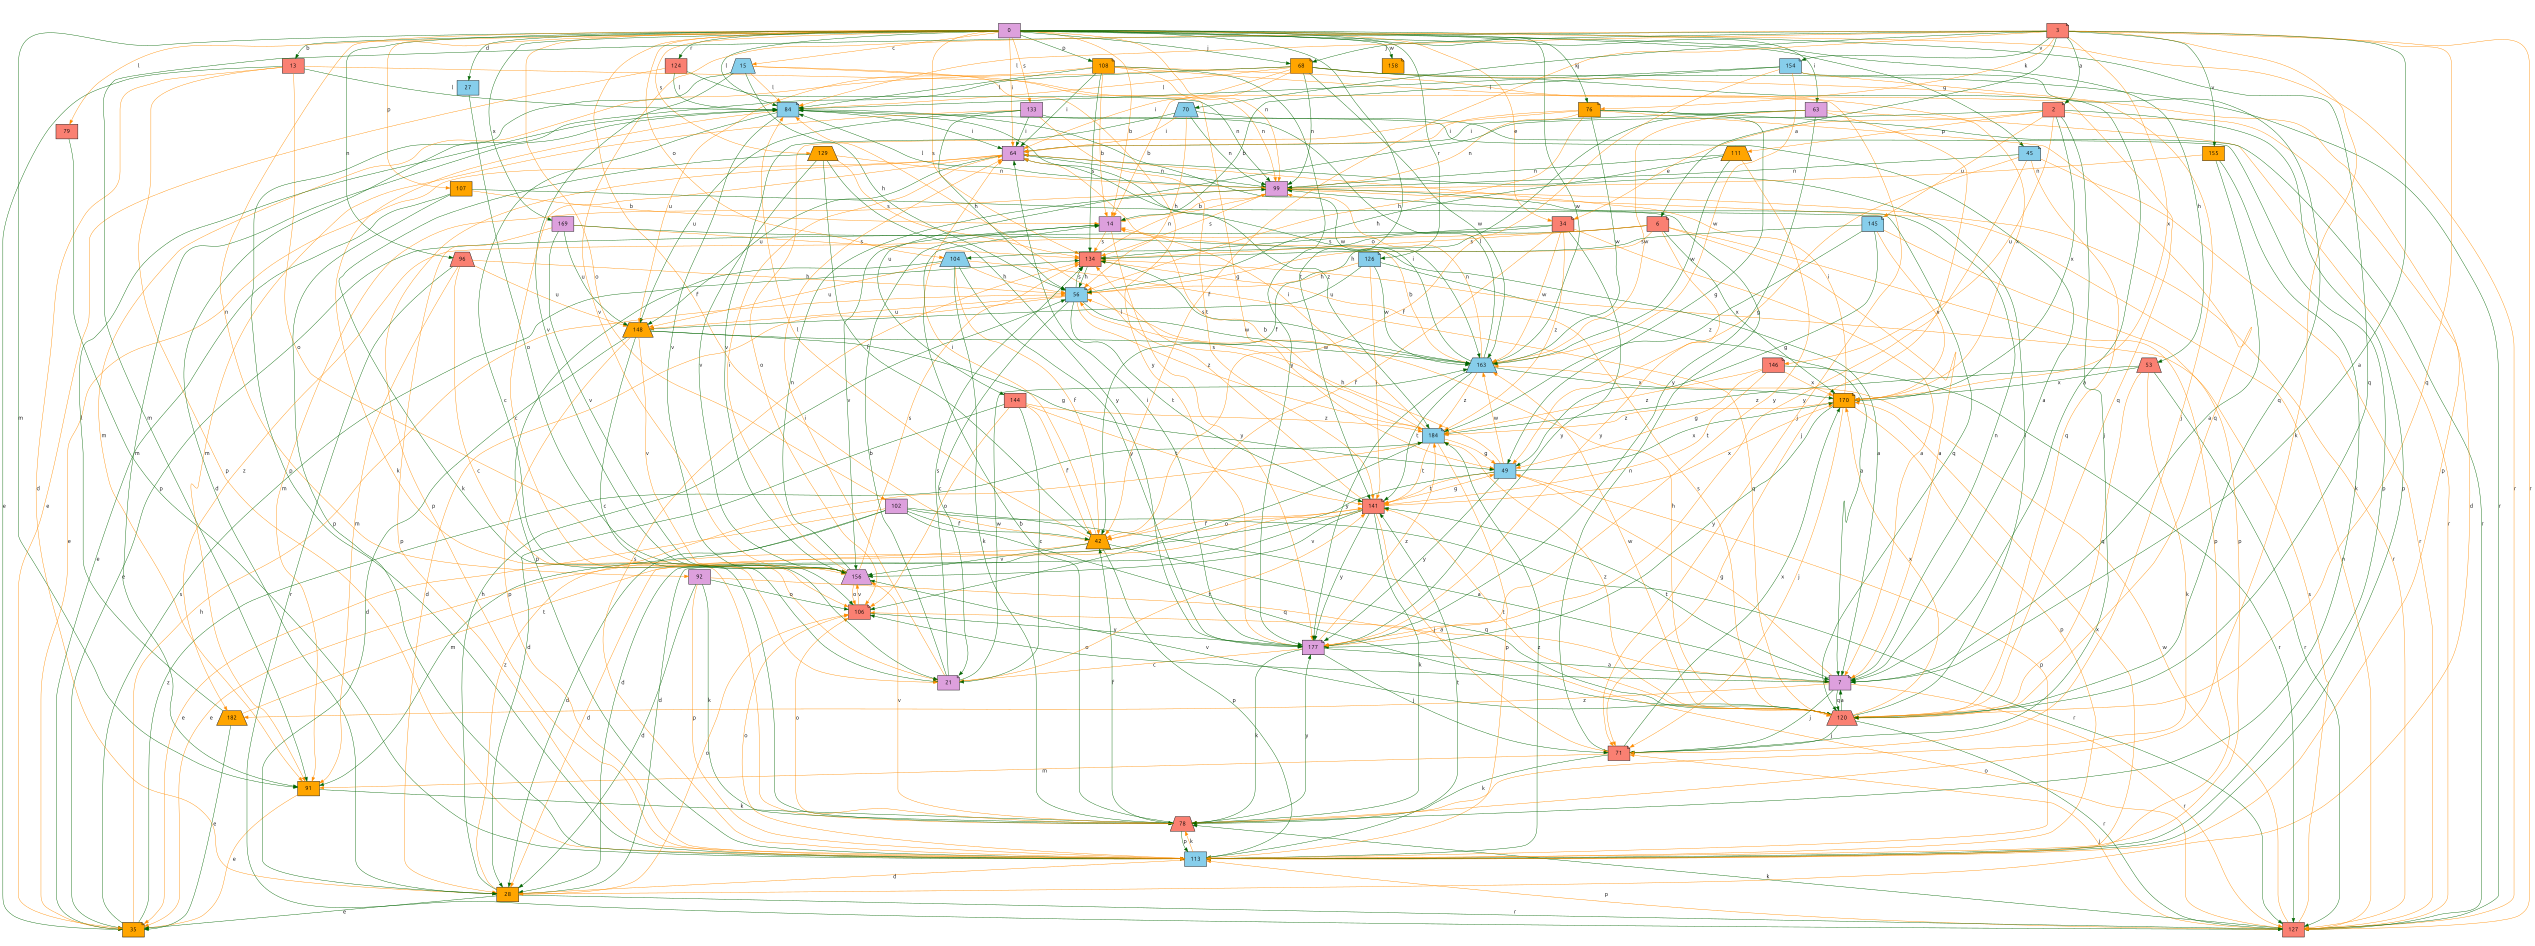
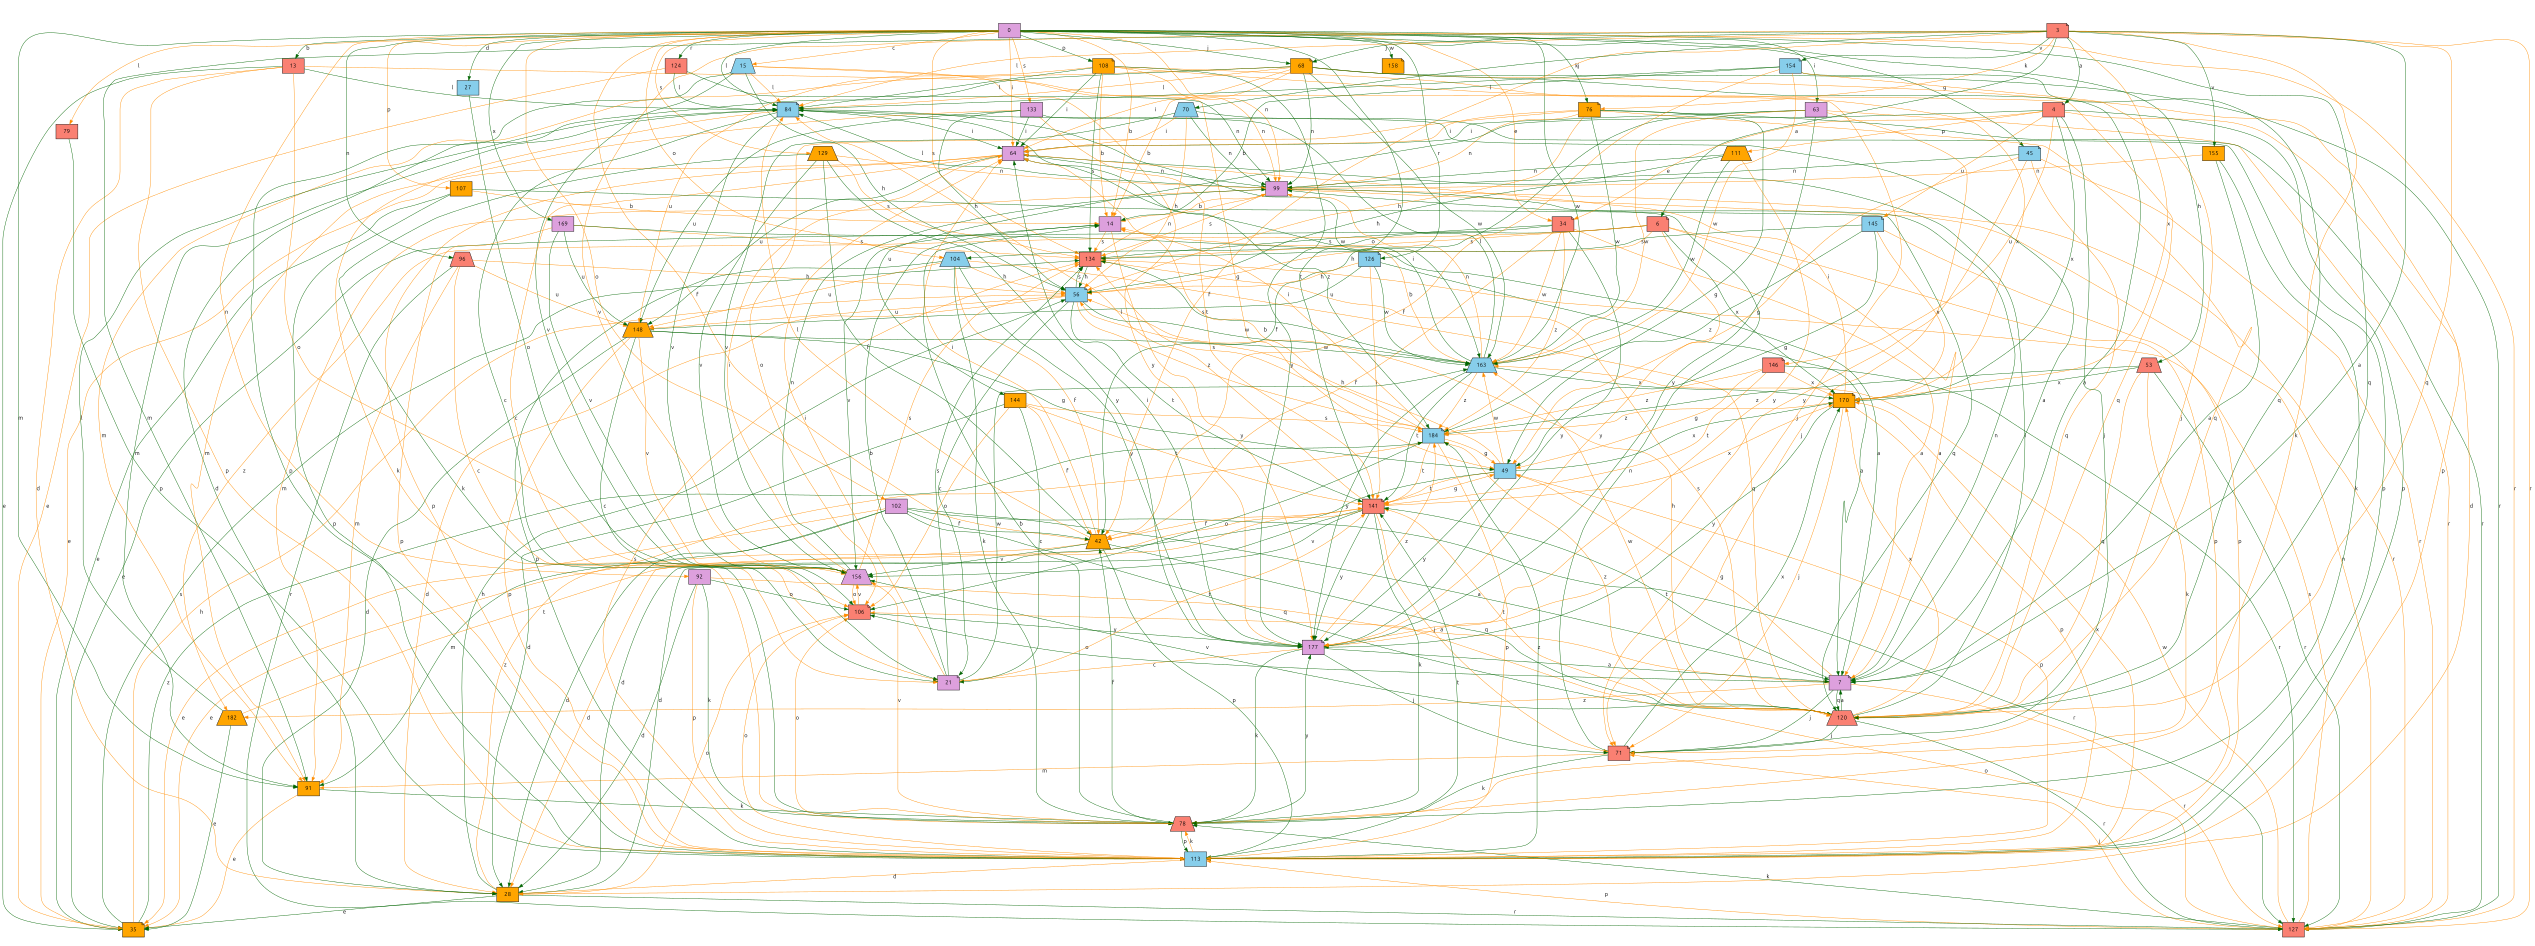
(2054, 110) -> (2054, 110)
(1015, 400) -> (1015, 400)
(1326, 418) -> (1326, 418)
